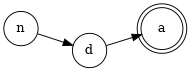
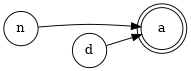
(51, 38) -> (85, 24)
